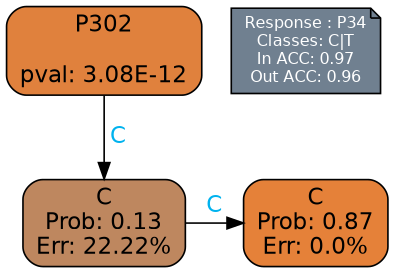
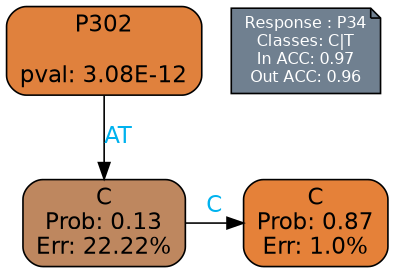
(118, 137) -> (118, 137)
(316, 223) -> (316, 223)
